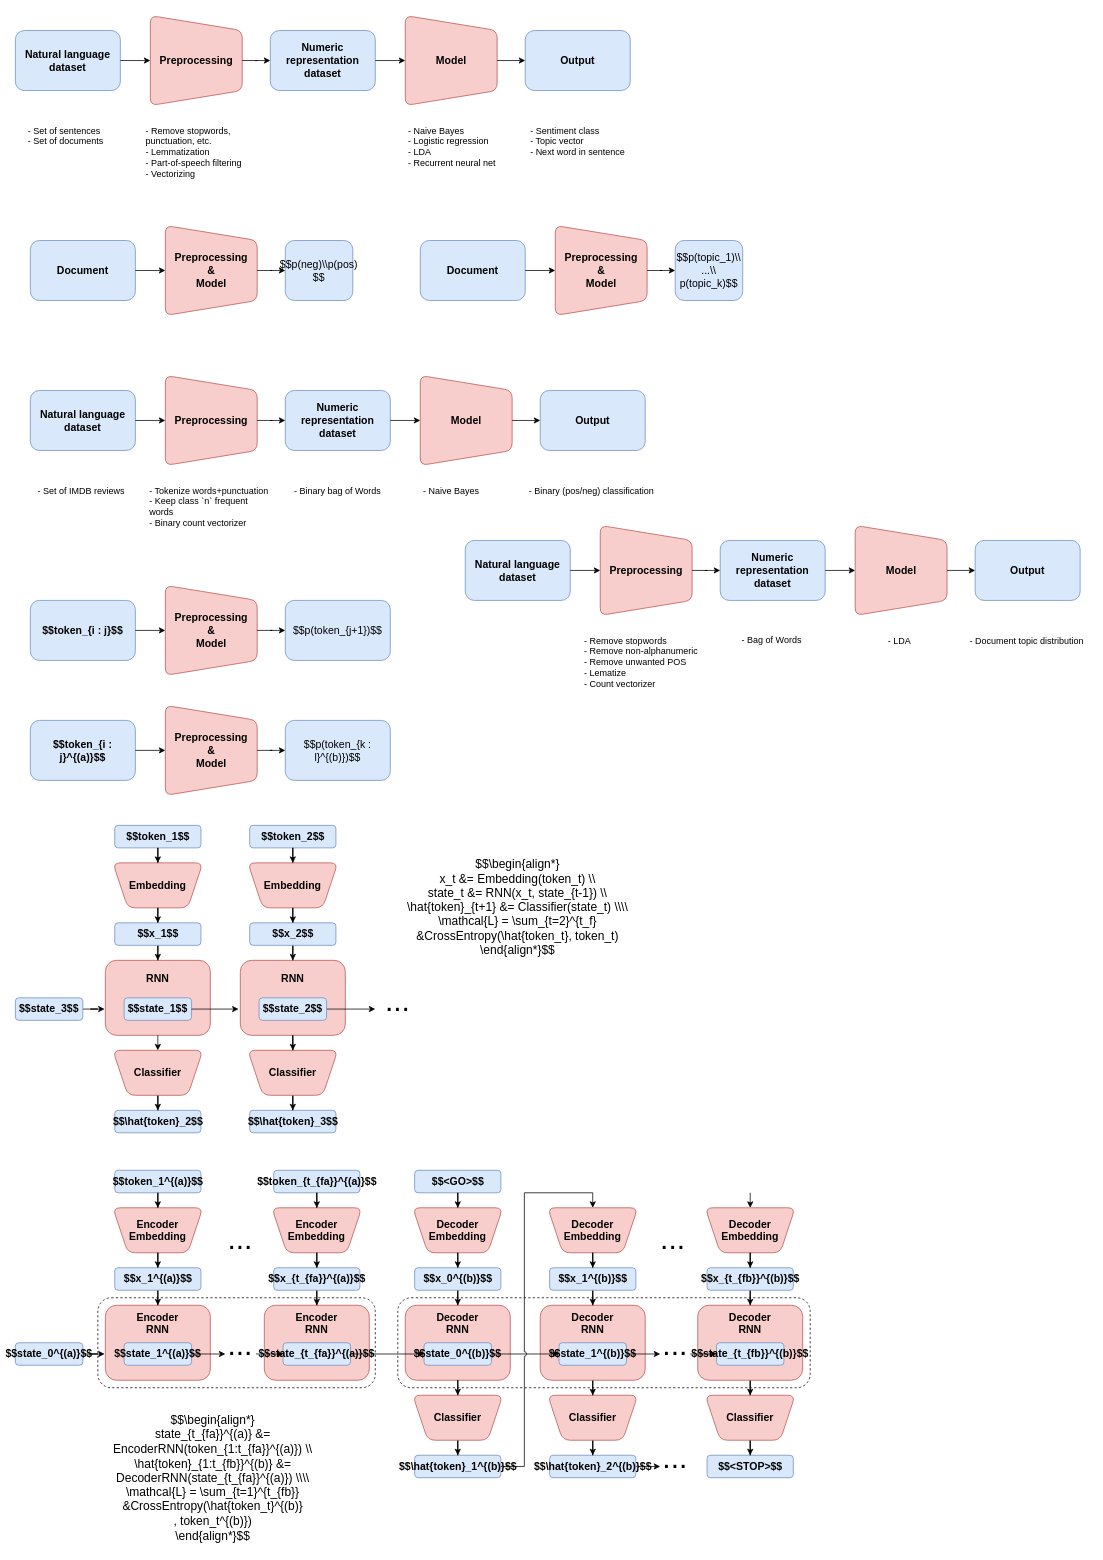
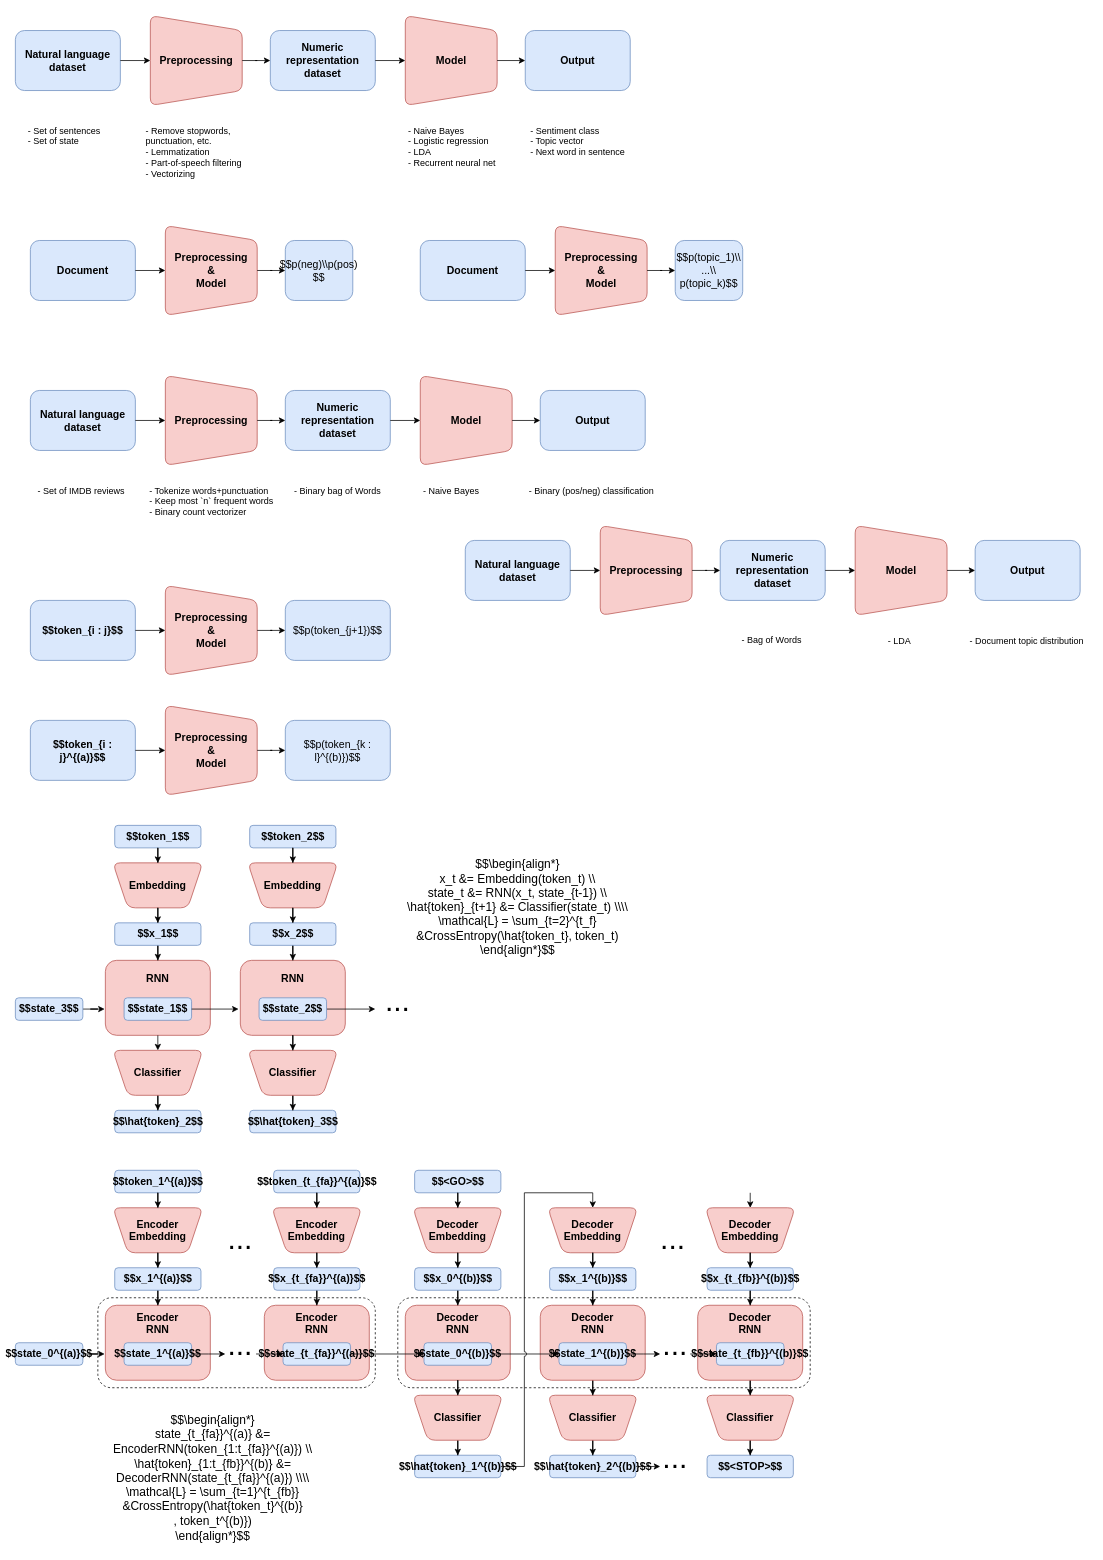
(69, 147) -> (69, 142)
(212, 513) -> (212, 513)
(646, 660) -> none
